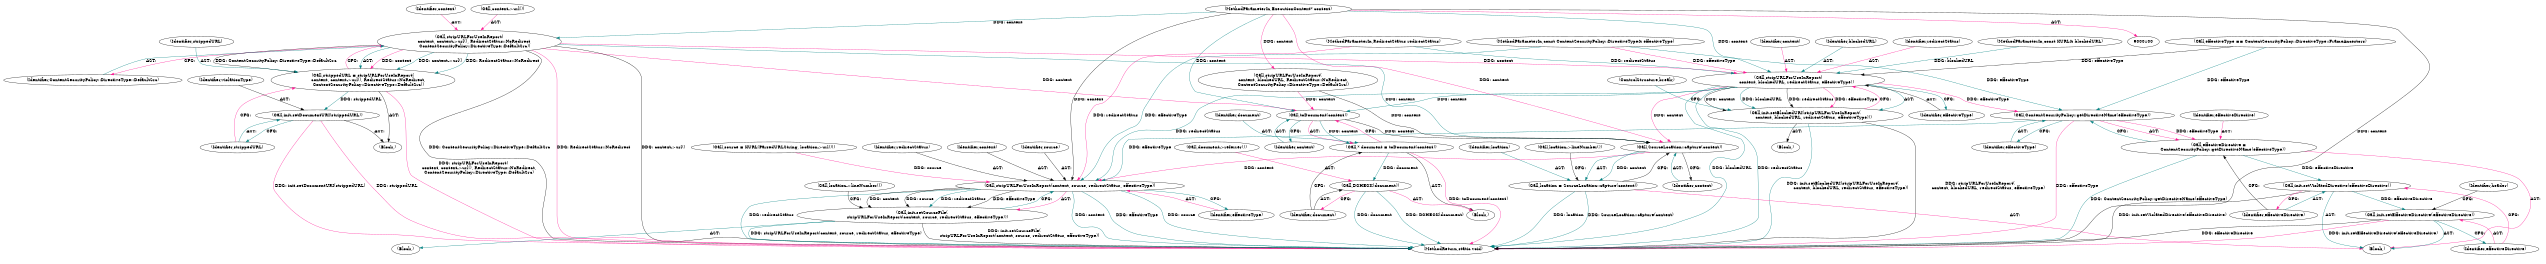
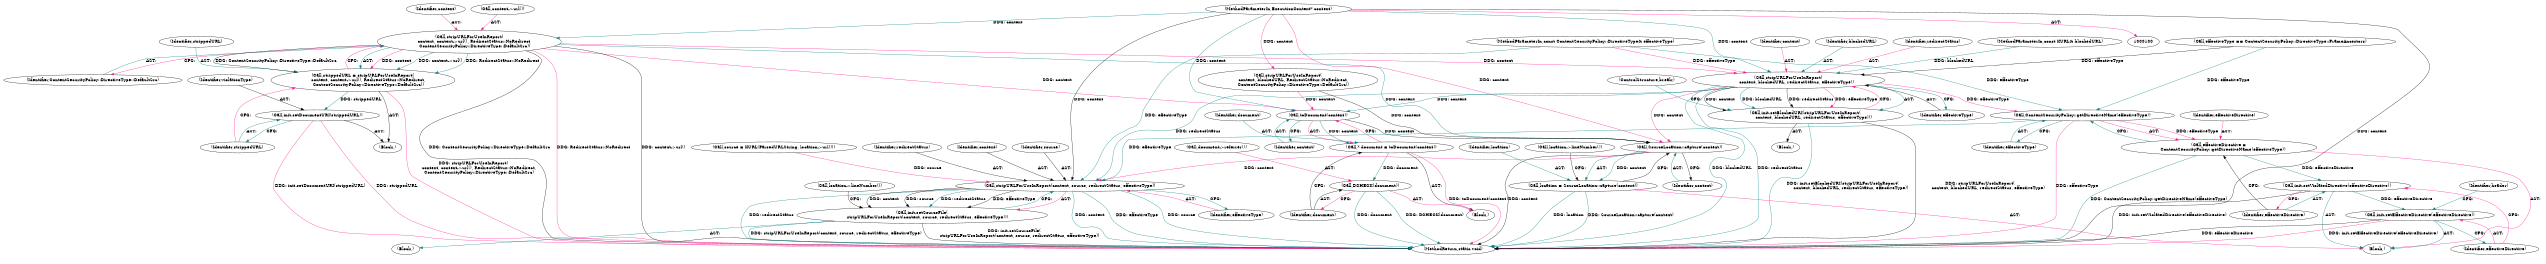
(1384, 42) -> none
(2143, 42) -> (2143, 42)
none -> (1540, 157)
(2456, 200) -> (2456, 200)
